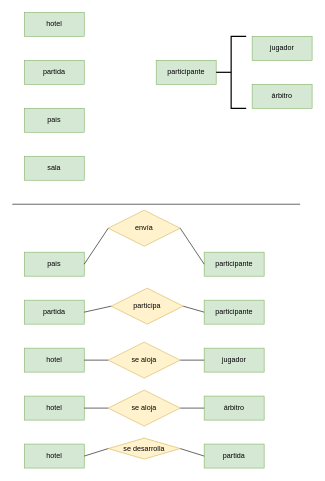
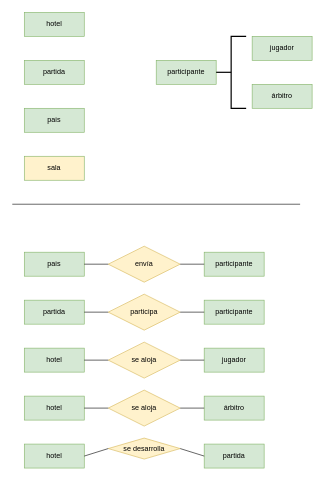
(54, 168) -> (54, 168)
(144, 228) -> (144, 264)
(147, 306) -> (144, 312)
